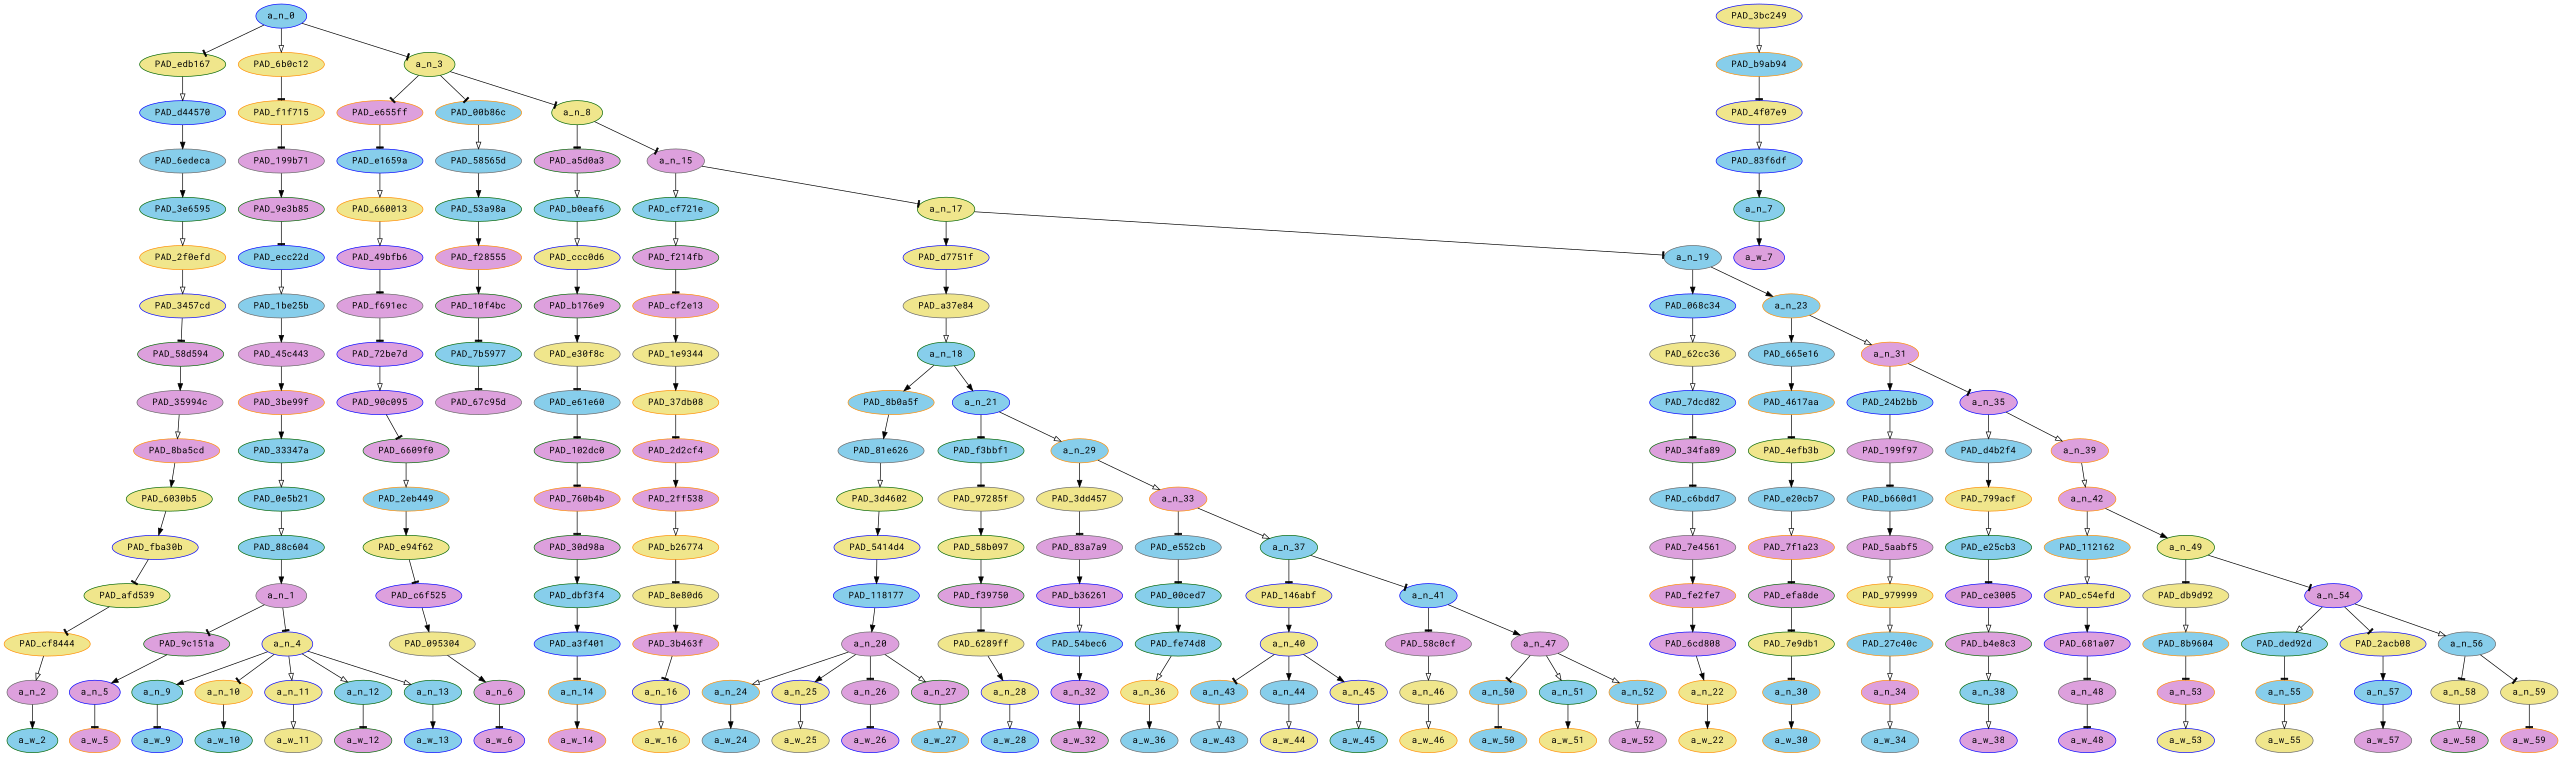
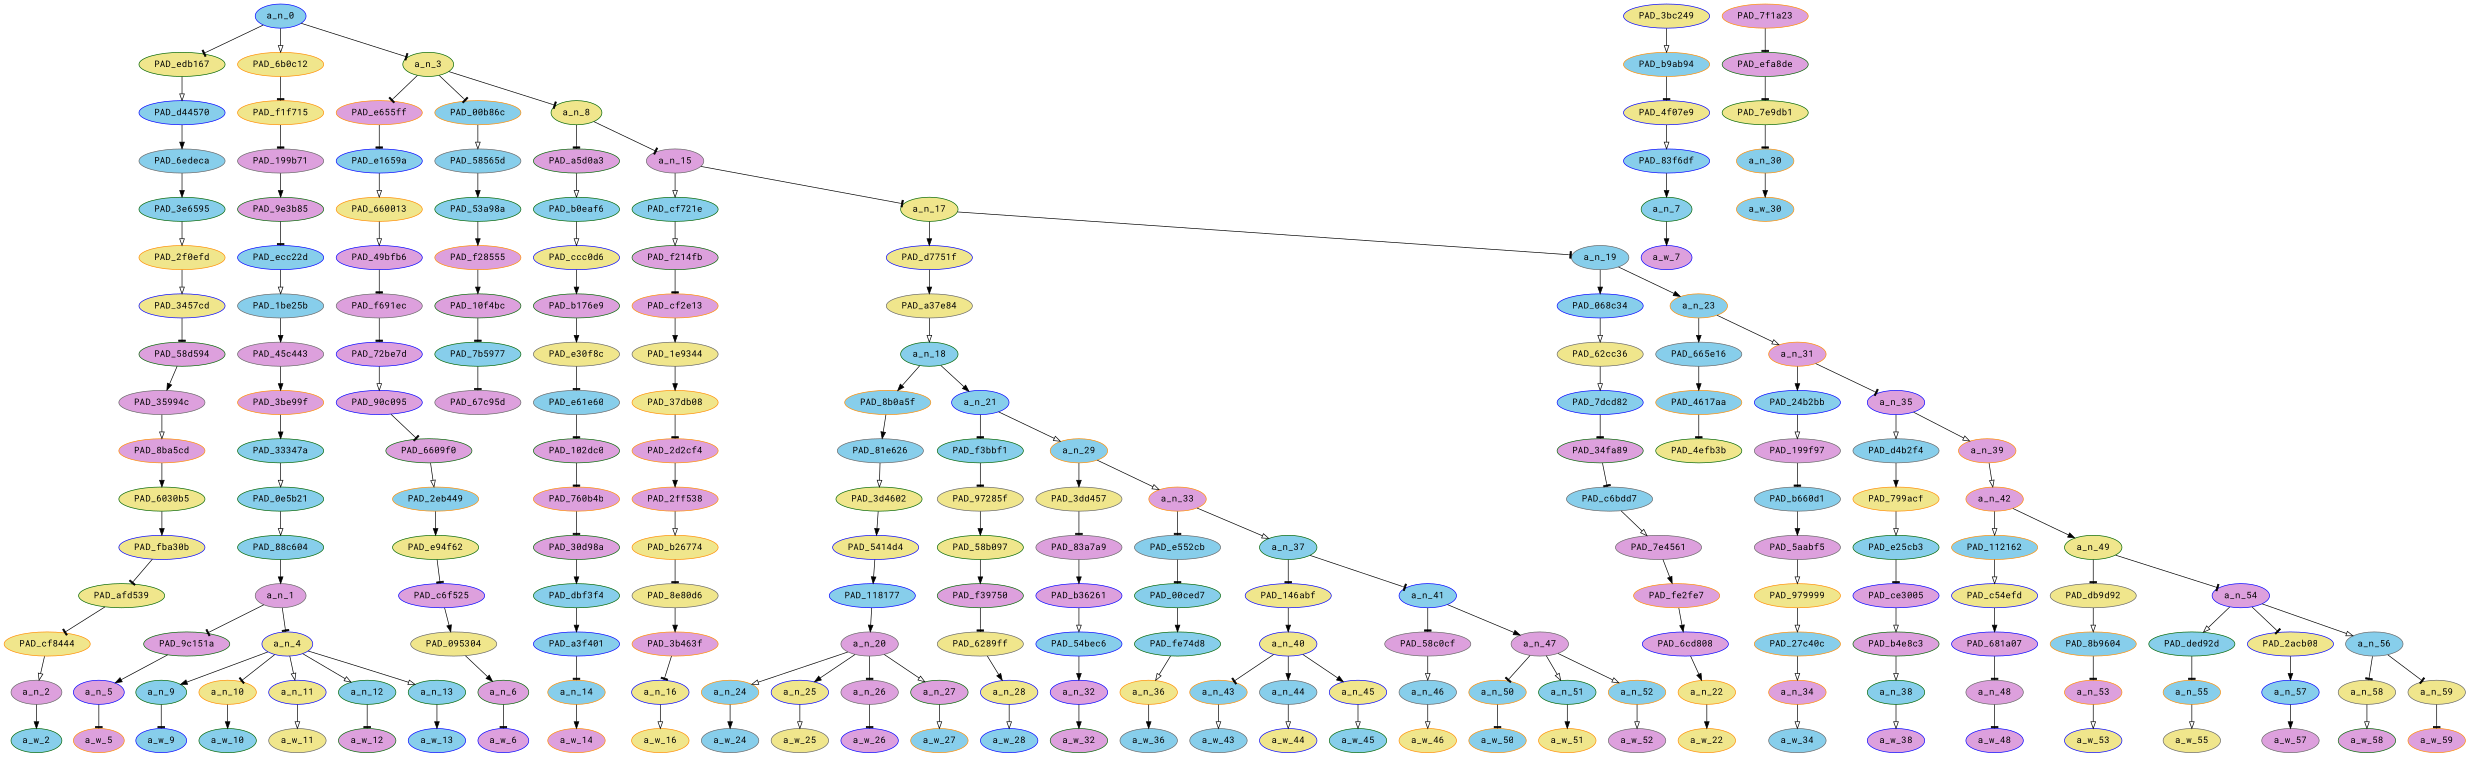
(1791, 499) -> none
(1428, 692) -> (1428, 692)
